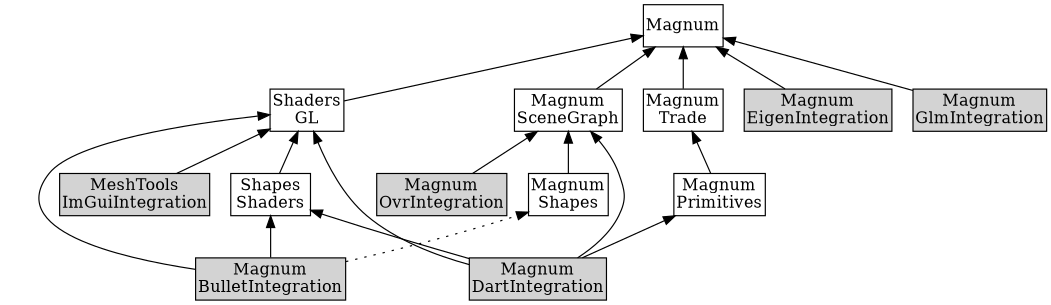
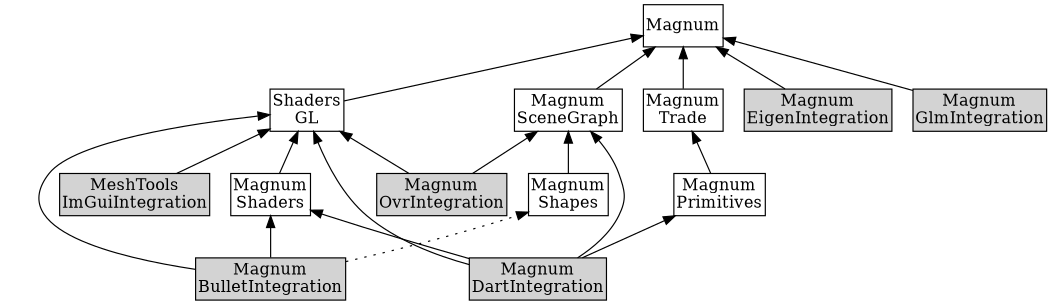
none -> (380, 156)
(271, 195) -> (271, 195)
